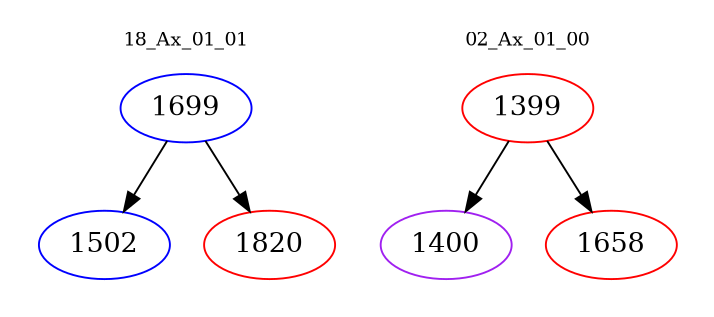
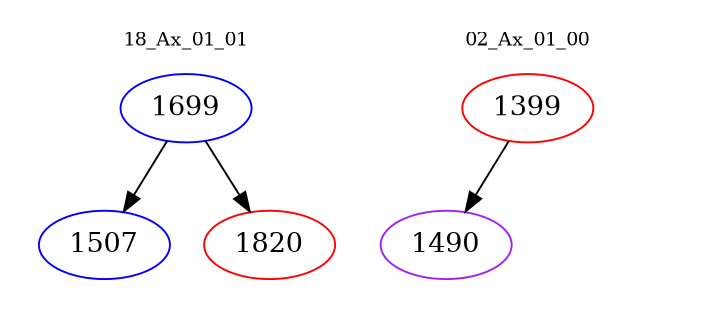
(104, 245) -> (104, 245)
(446, 245) -> (446, 245)
(611, 245) -> none
